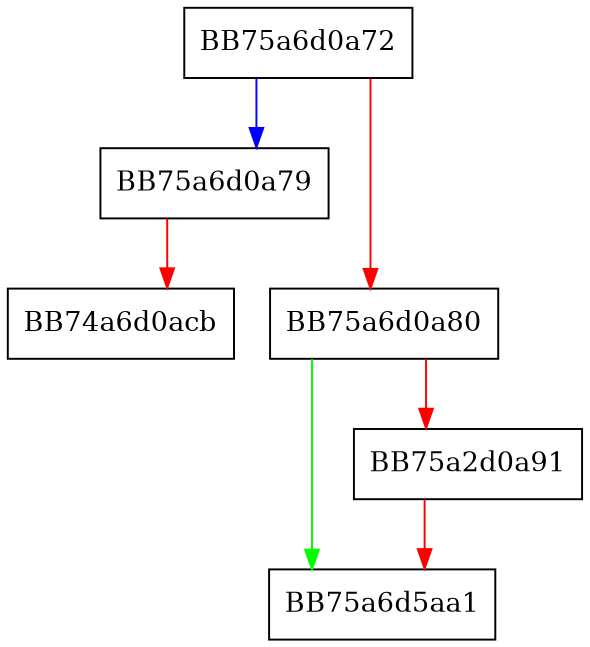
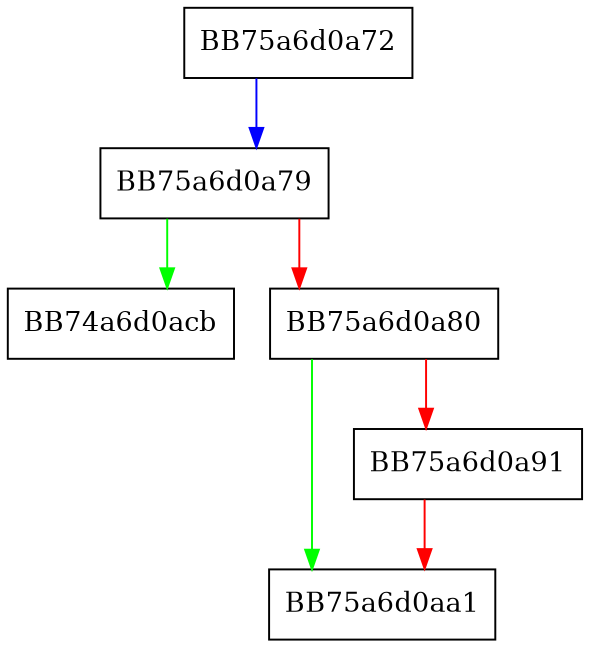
(371, 174) -> (299, 244)
(167, 244) -> (167, 244)
(468, 464) -> (468, 464)
(382, 604) -> (382, 604)
